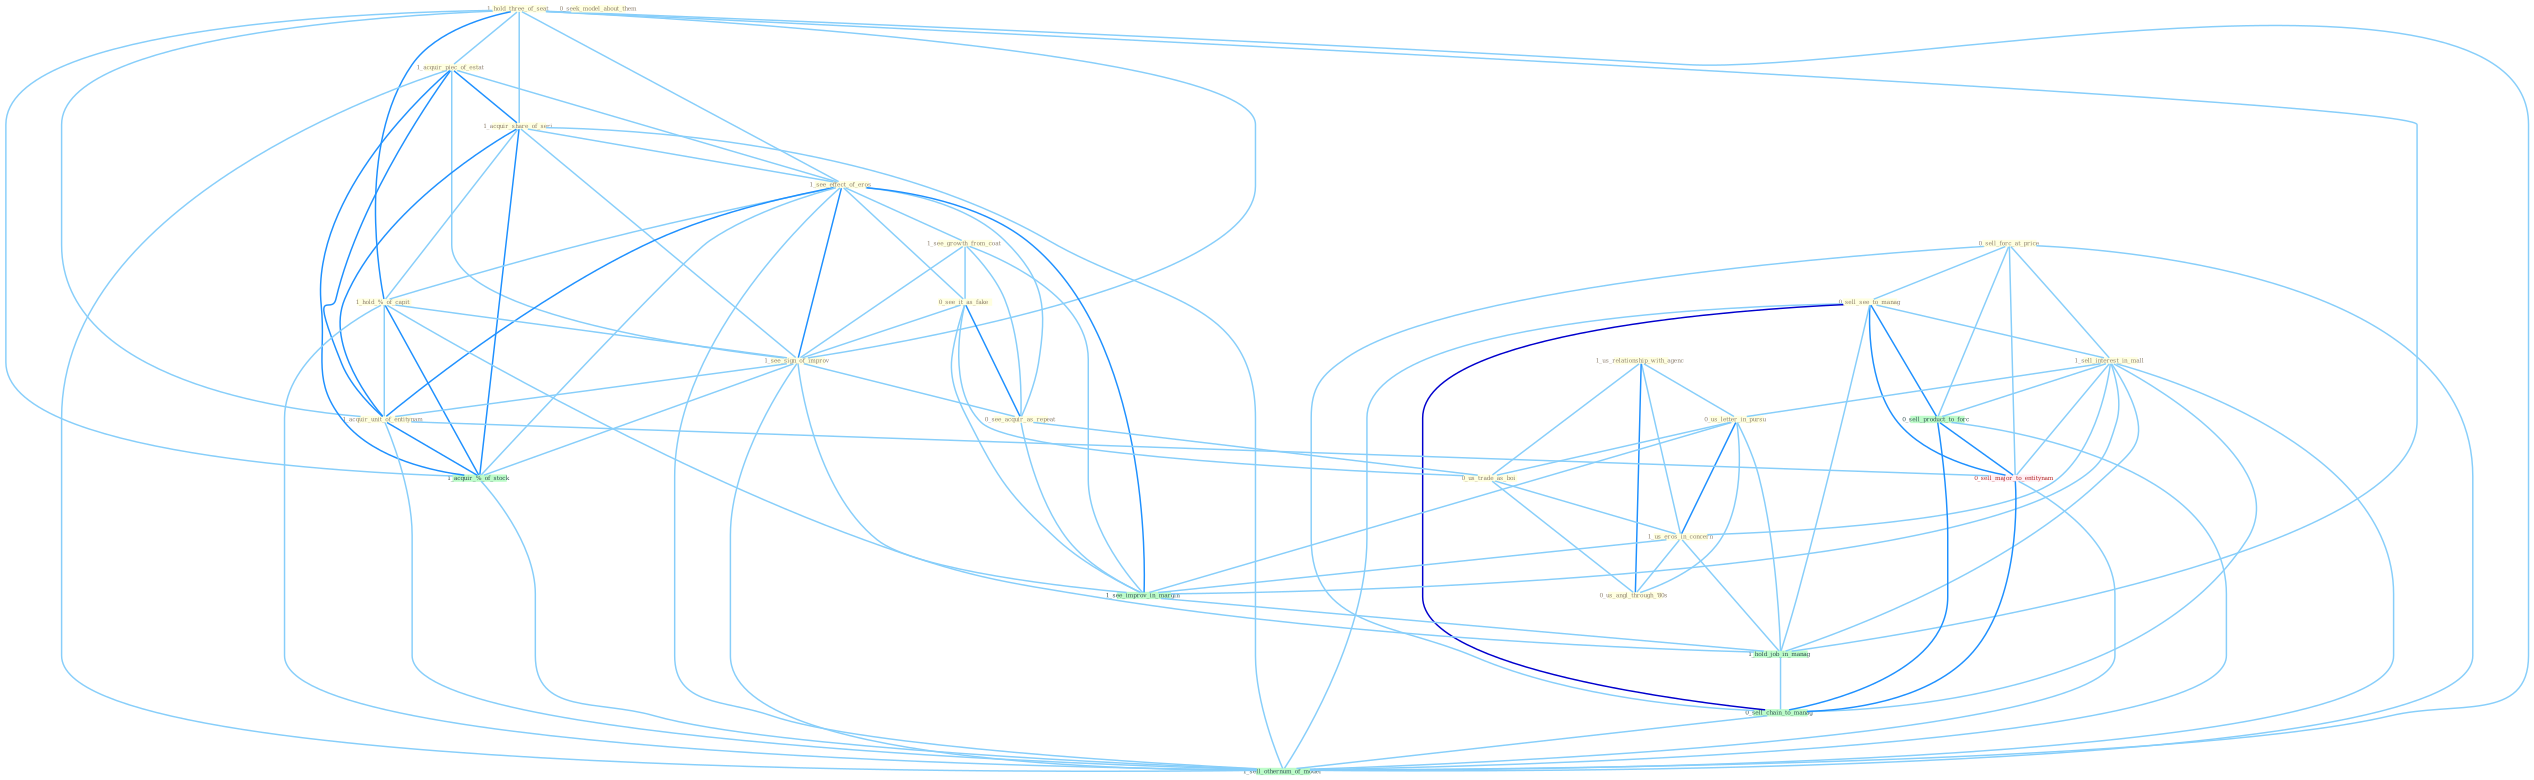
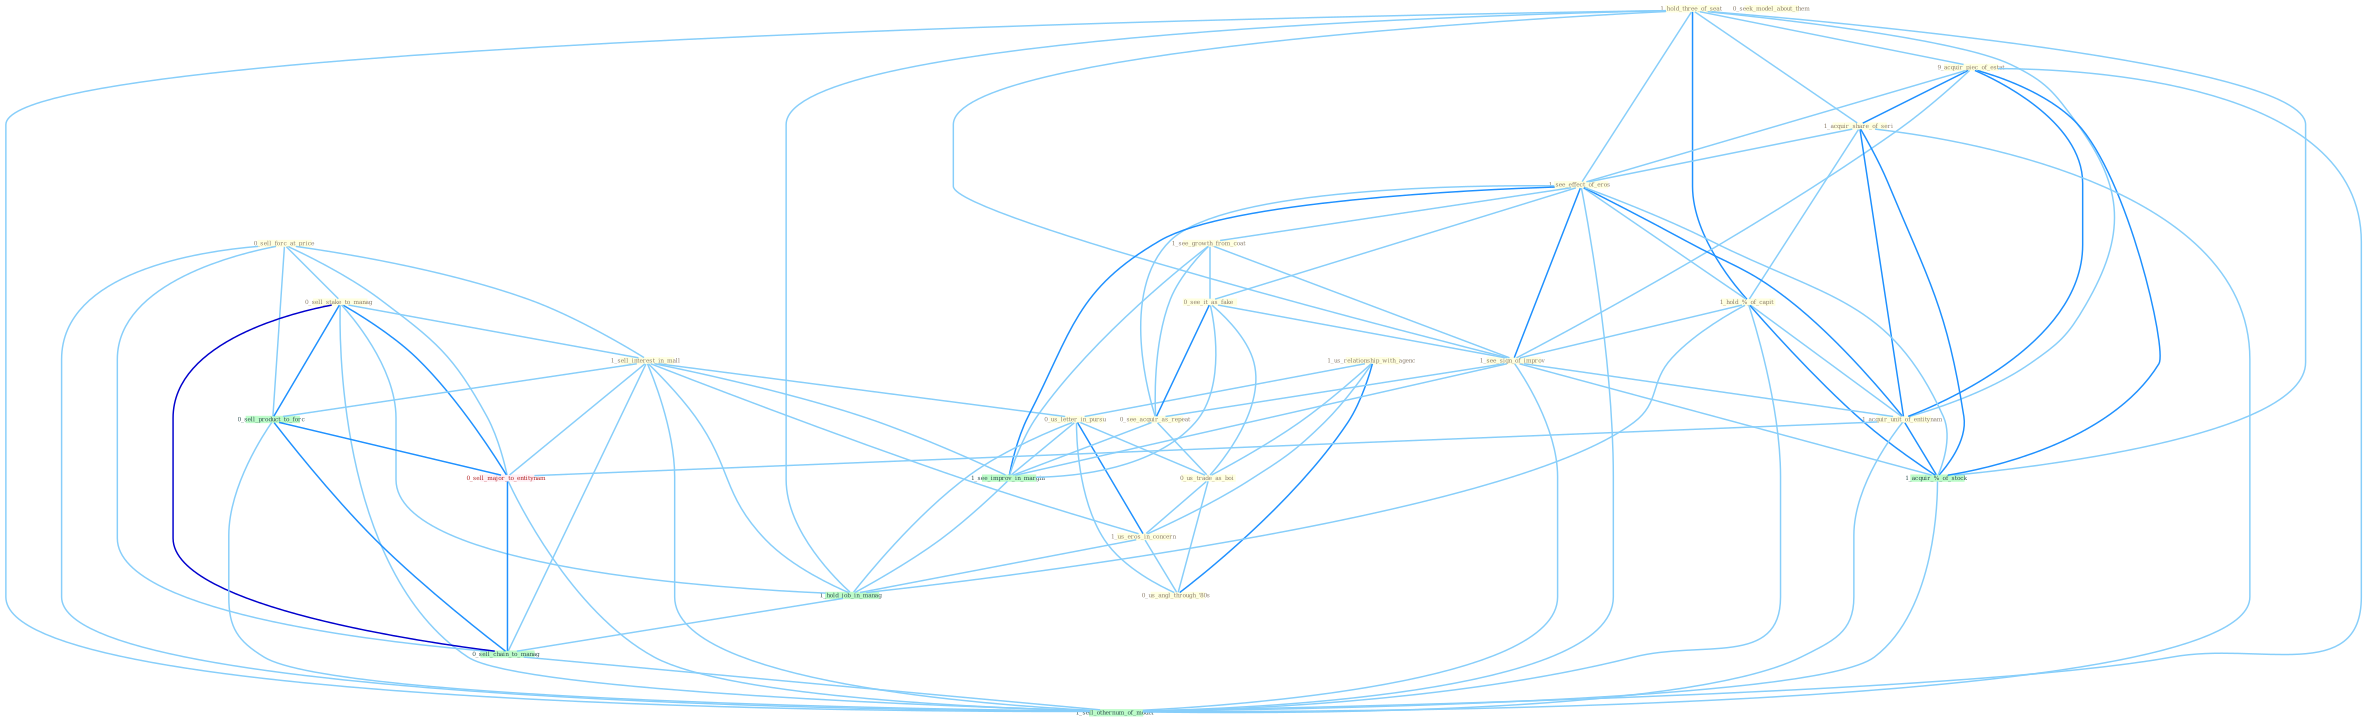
(452, 67) -> (1971, 67)
(665, 249) -> none
(1870, 302) -> (340, 302)
(1412, 566) -> none
